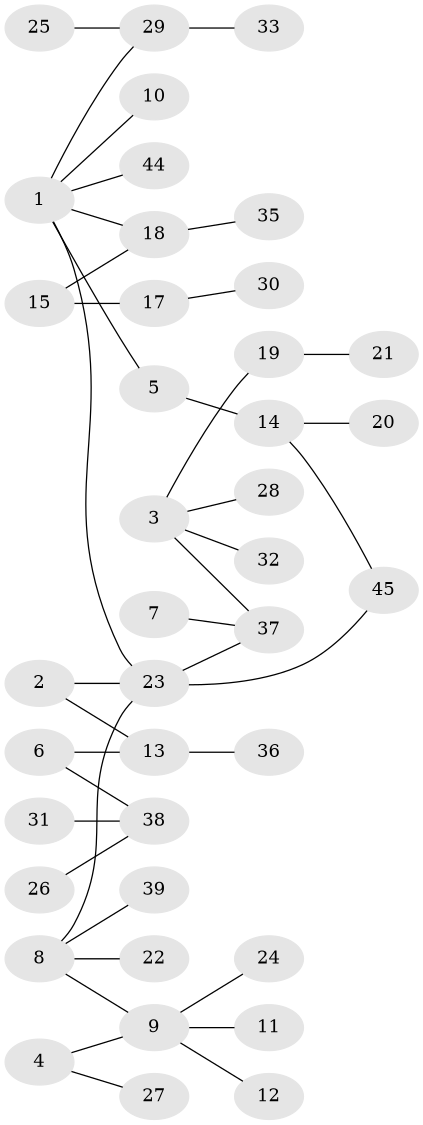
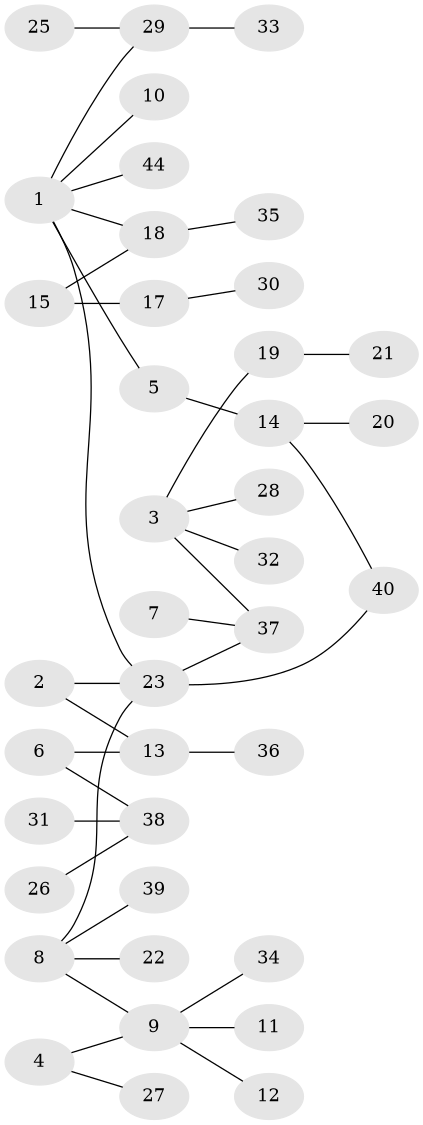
(384, 590) -> (384, 590)
(269, 959) -> (269, 959)
